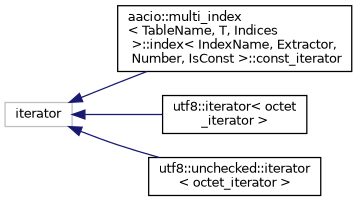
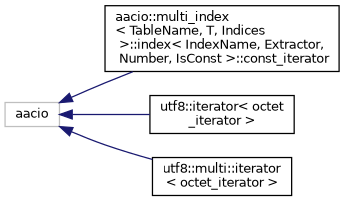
(39, 115) -> (32, 115)
(235, 177) -> (222, 177)
